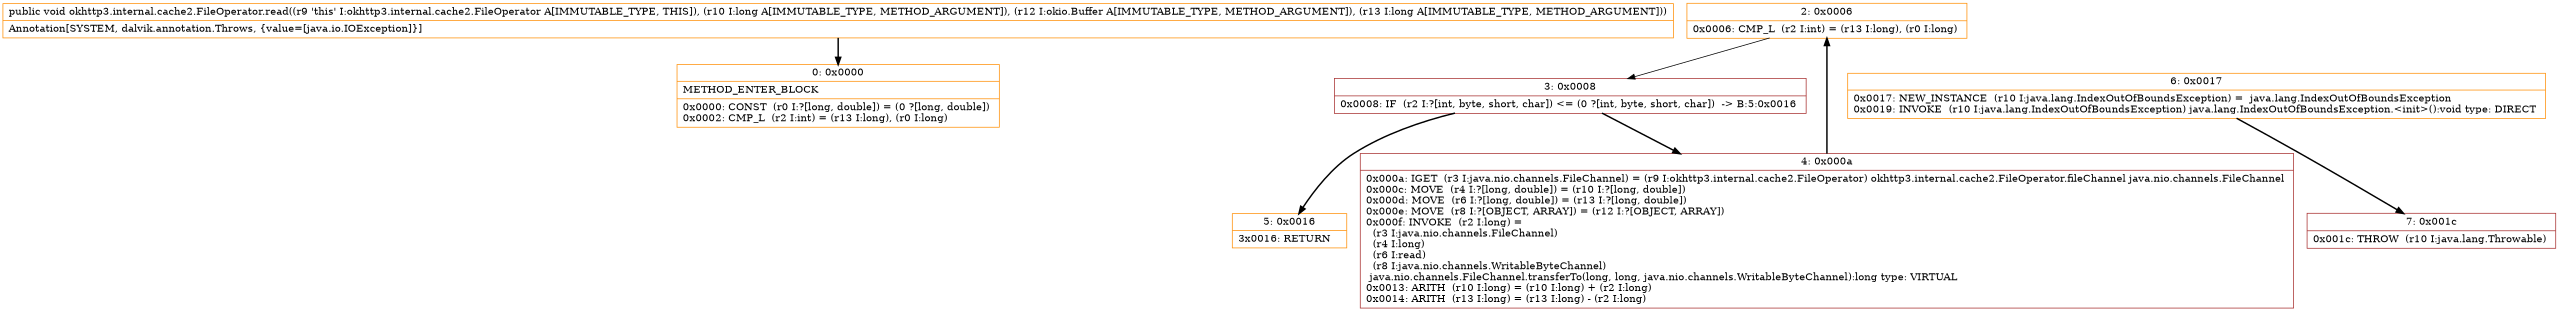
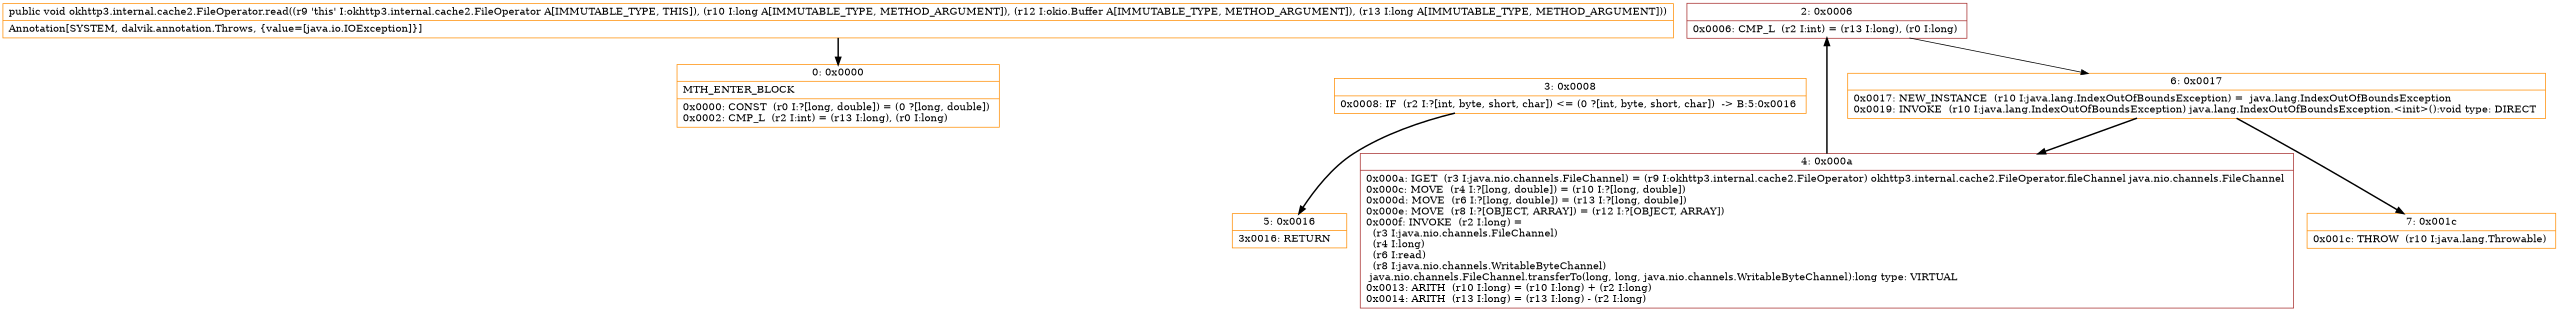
(1827, 21) -> (1827, 21)
(1702, 57) -> (1995, 55)
(751, 90) -> (739, 90)
(1570, 96) -> (1570, 96)
(1638, 132) -> (2091, 135)
(2431, 231) -> (2431, 231)
